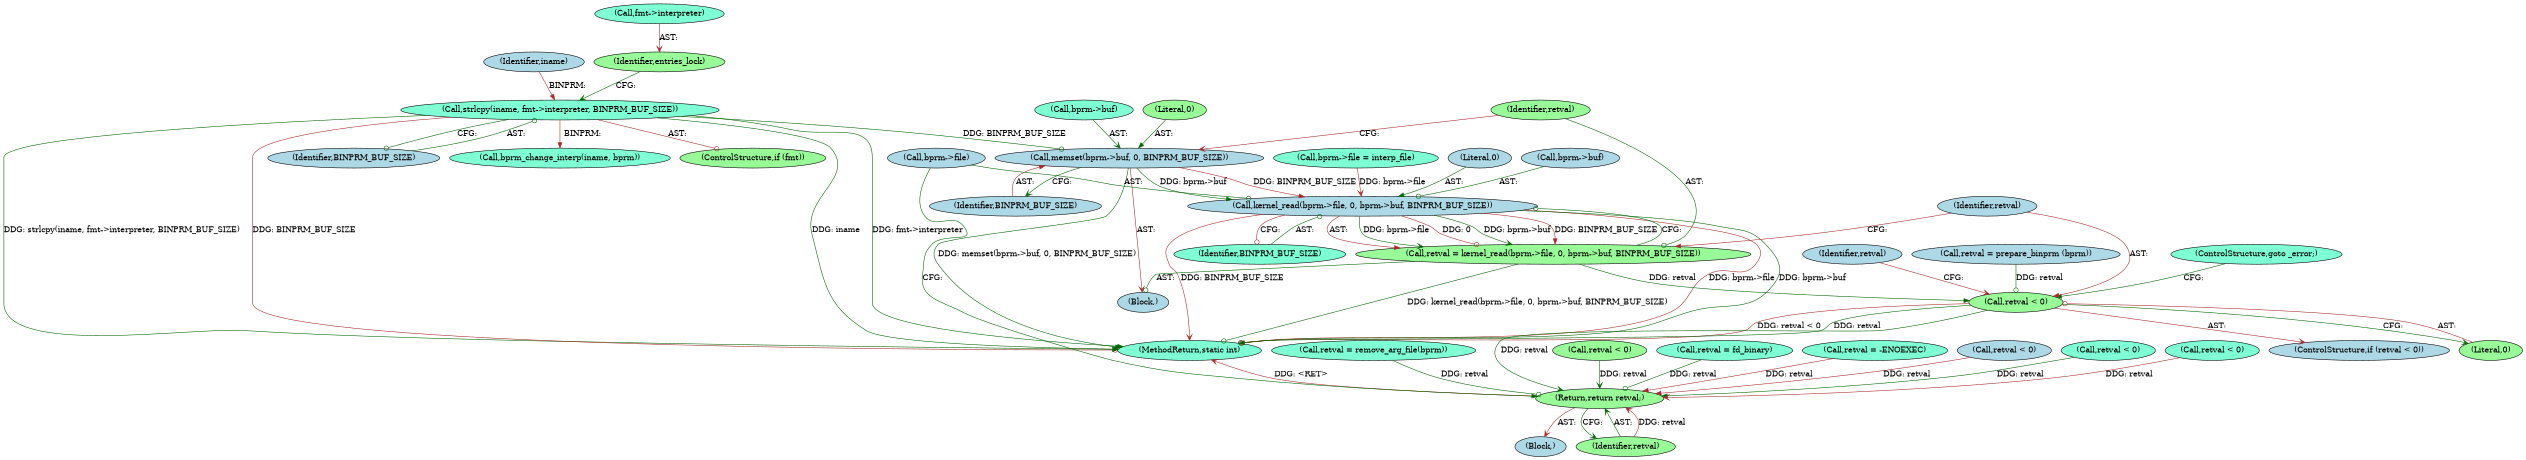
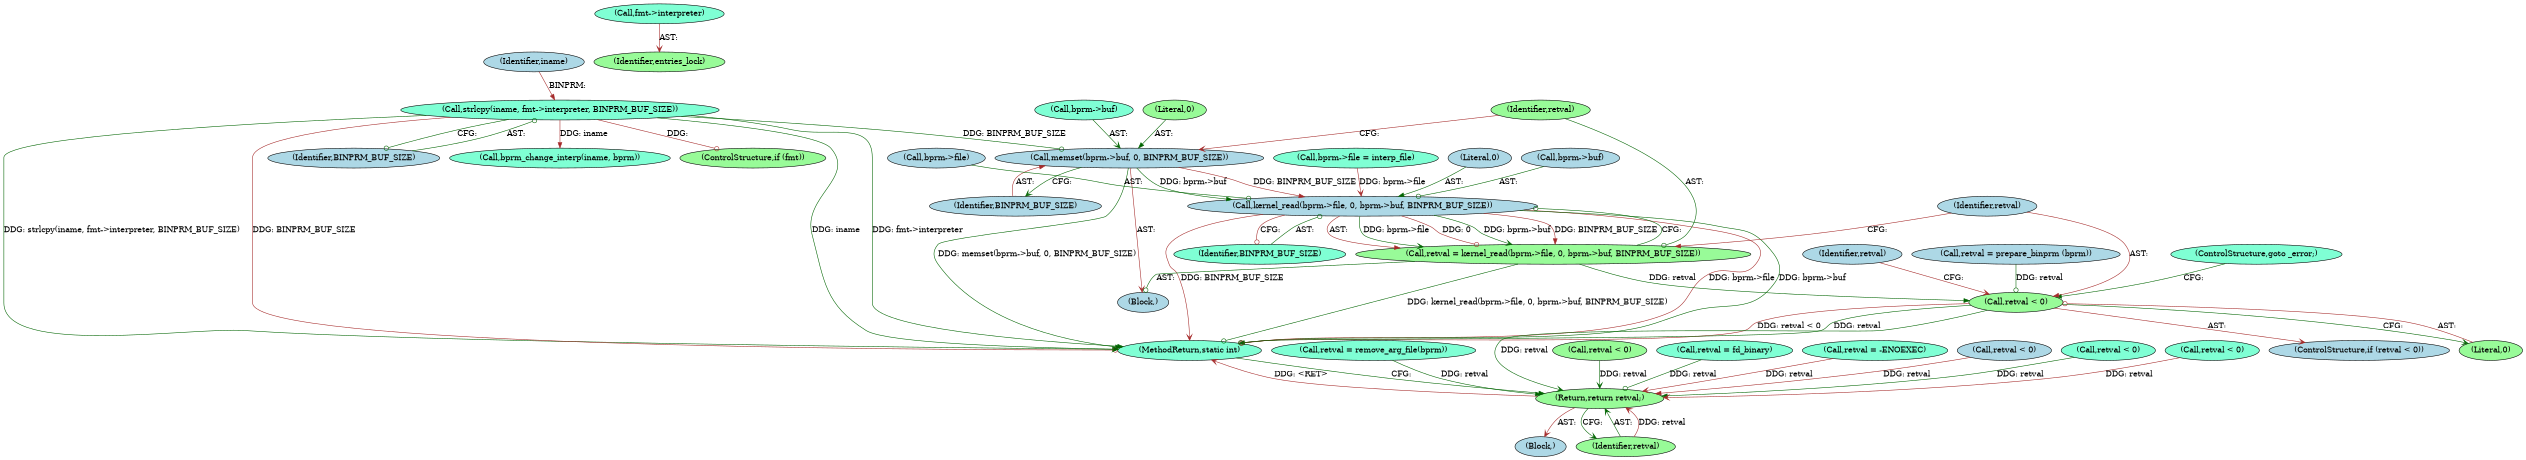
(613, 85) -> none
(584, 134) -> (584, 134)
(679, 134) -> (679, 134)
(1128, 364) -> (1387, 378)
(1741, 375) -> (1741, 375)
(1463, 384) -> (1452, 381)
